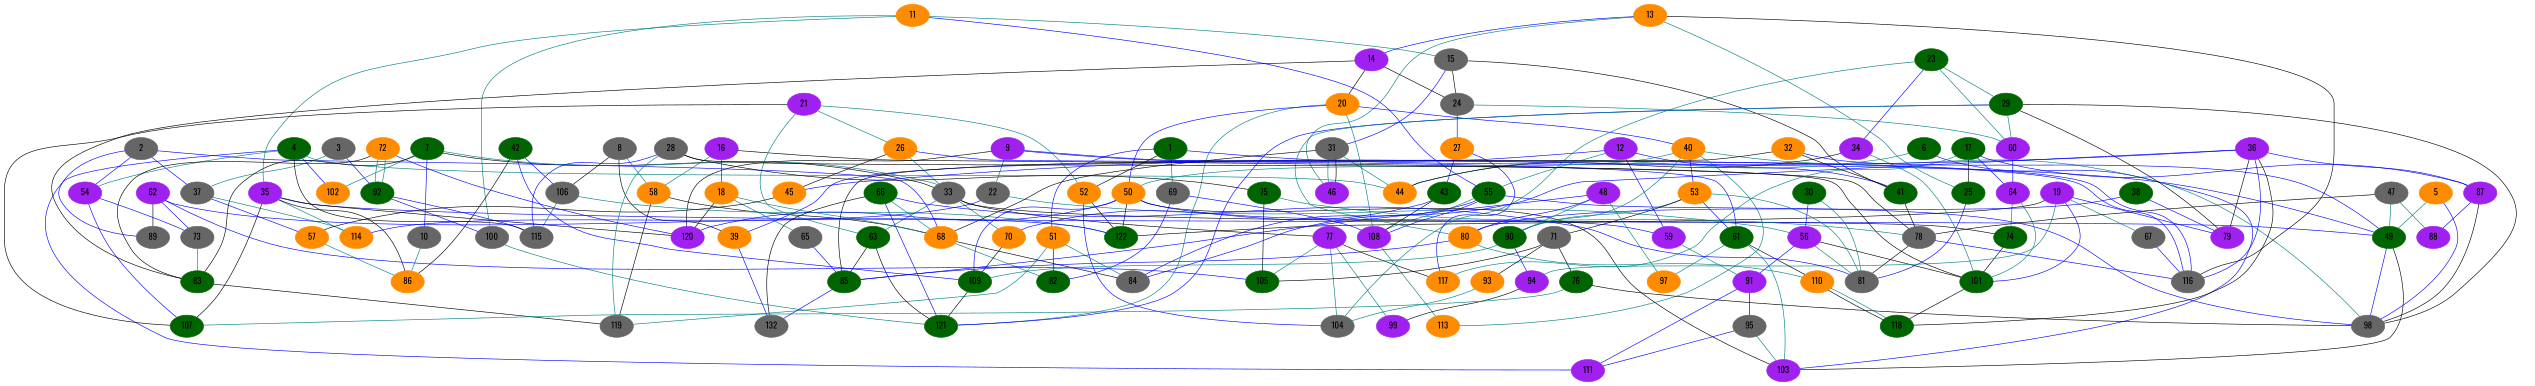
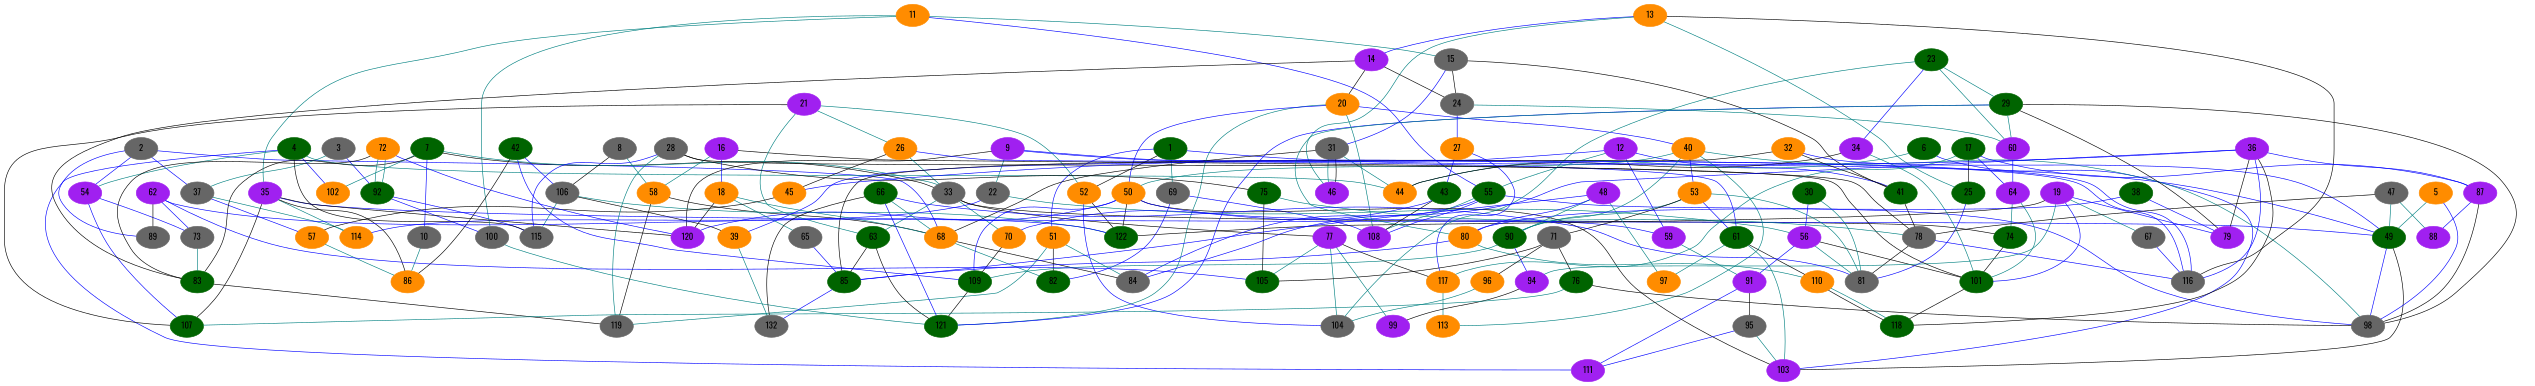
(651, 218) -> (628, 208)
(753, 282) -> (753, 282)
(1408, 282) -> (1443, 304)
(1487, 282) -> (1487, 282)
